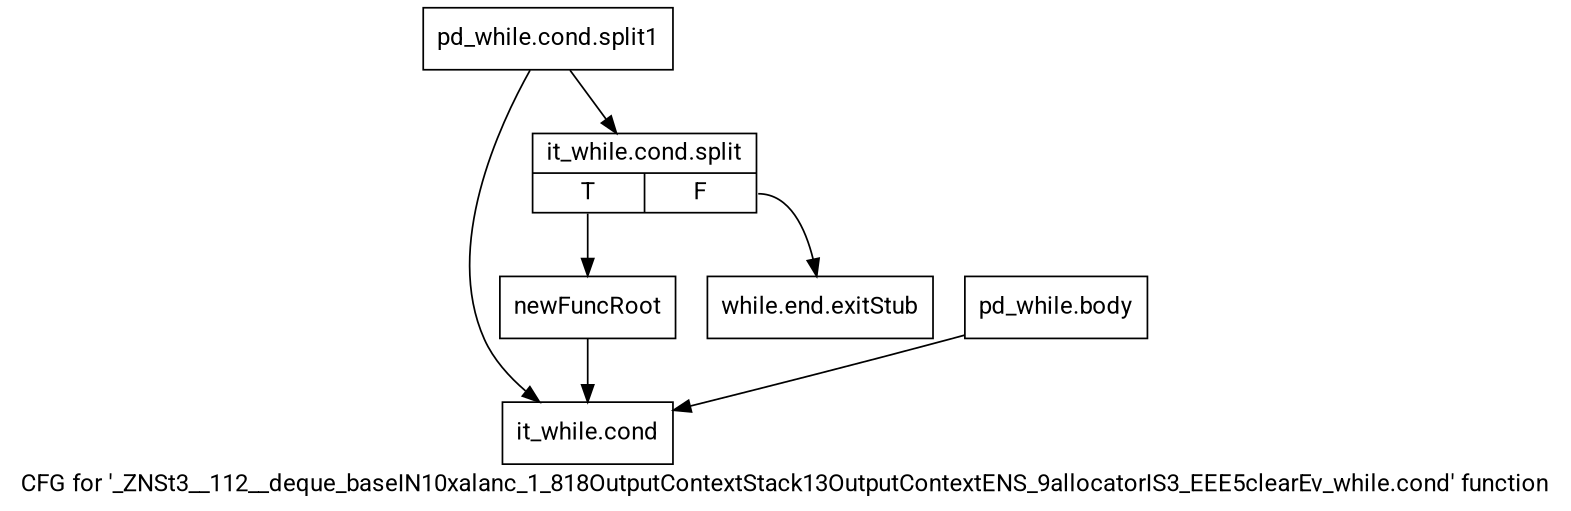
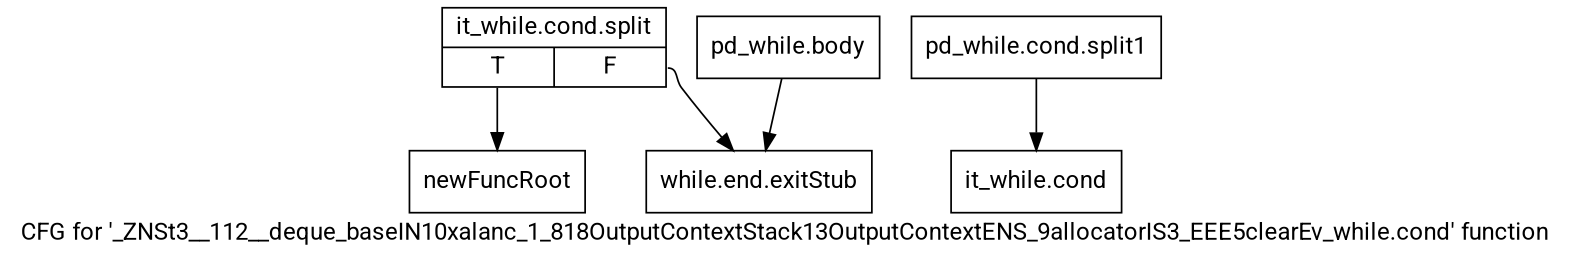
(588, 95) -> none
(588, 362) -> none
(828, 371) -> (776, 106)
